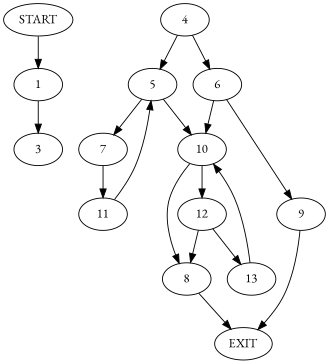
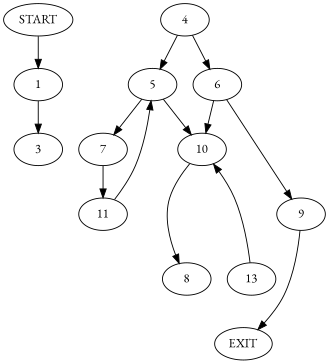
(202, 214) -> none
(212, 308) -> none
